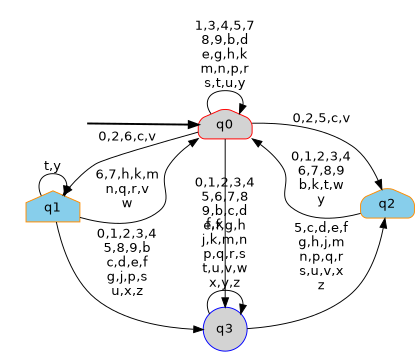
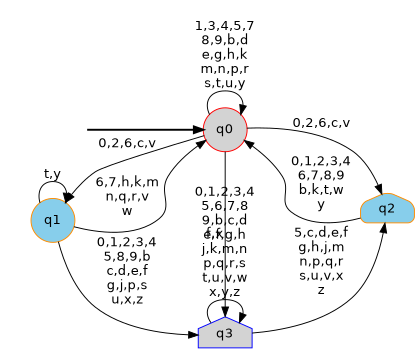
(322, 119) -> (322, 124)
(225, 125) -> (225, 130)
(53, 208) -> (53, 220)
(225, 329) -> (225, 334)
